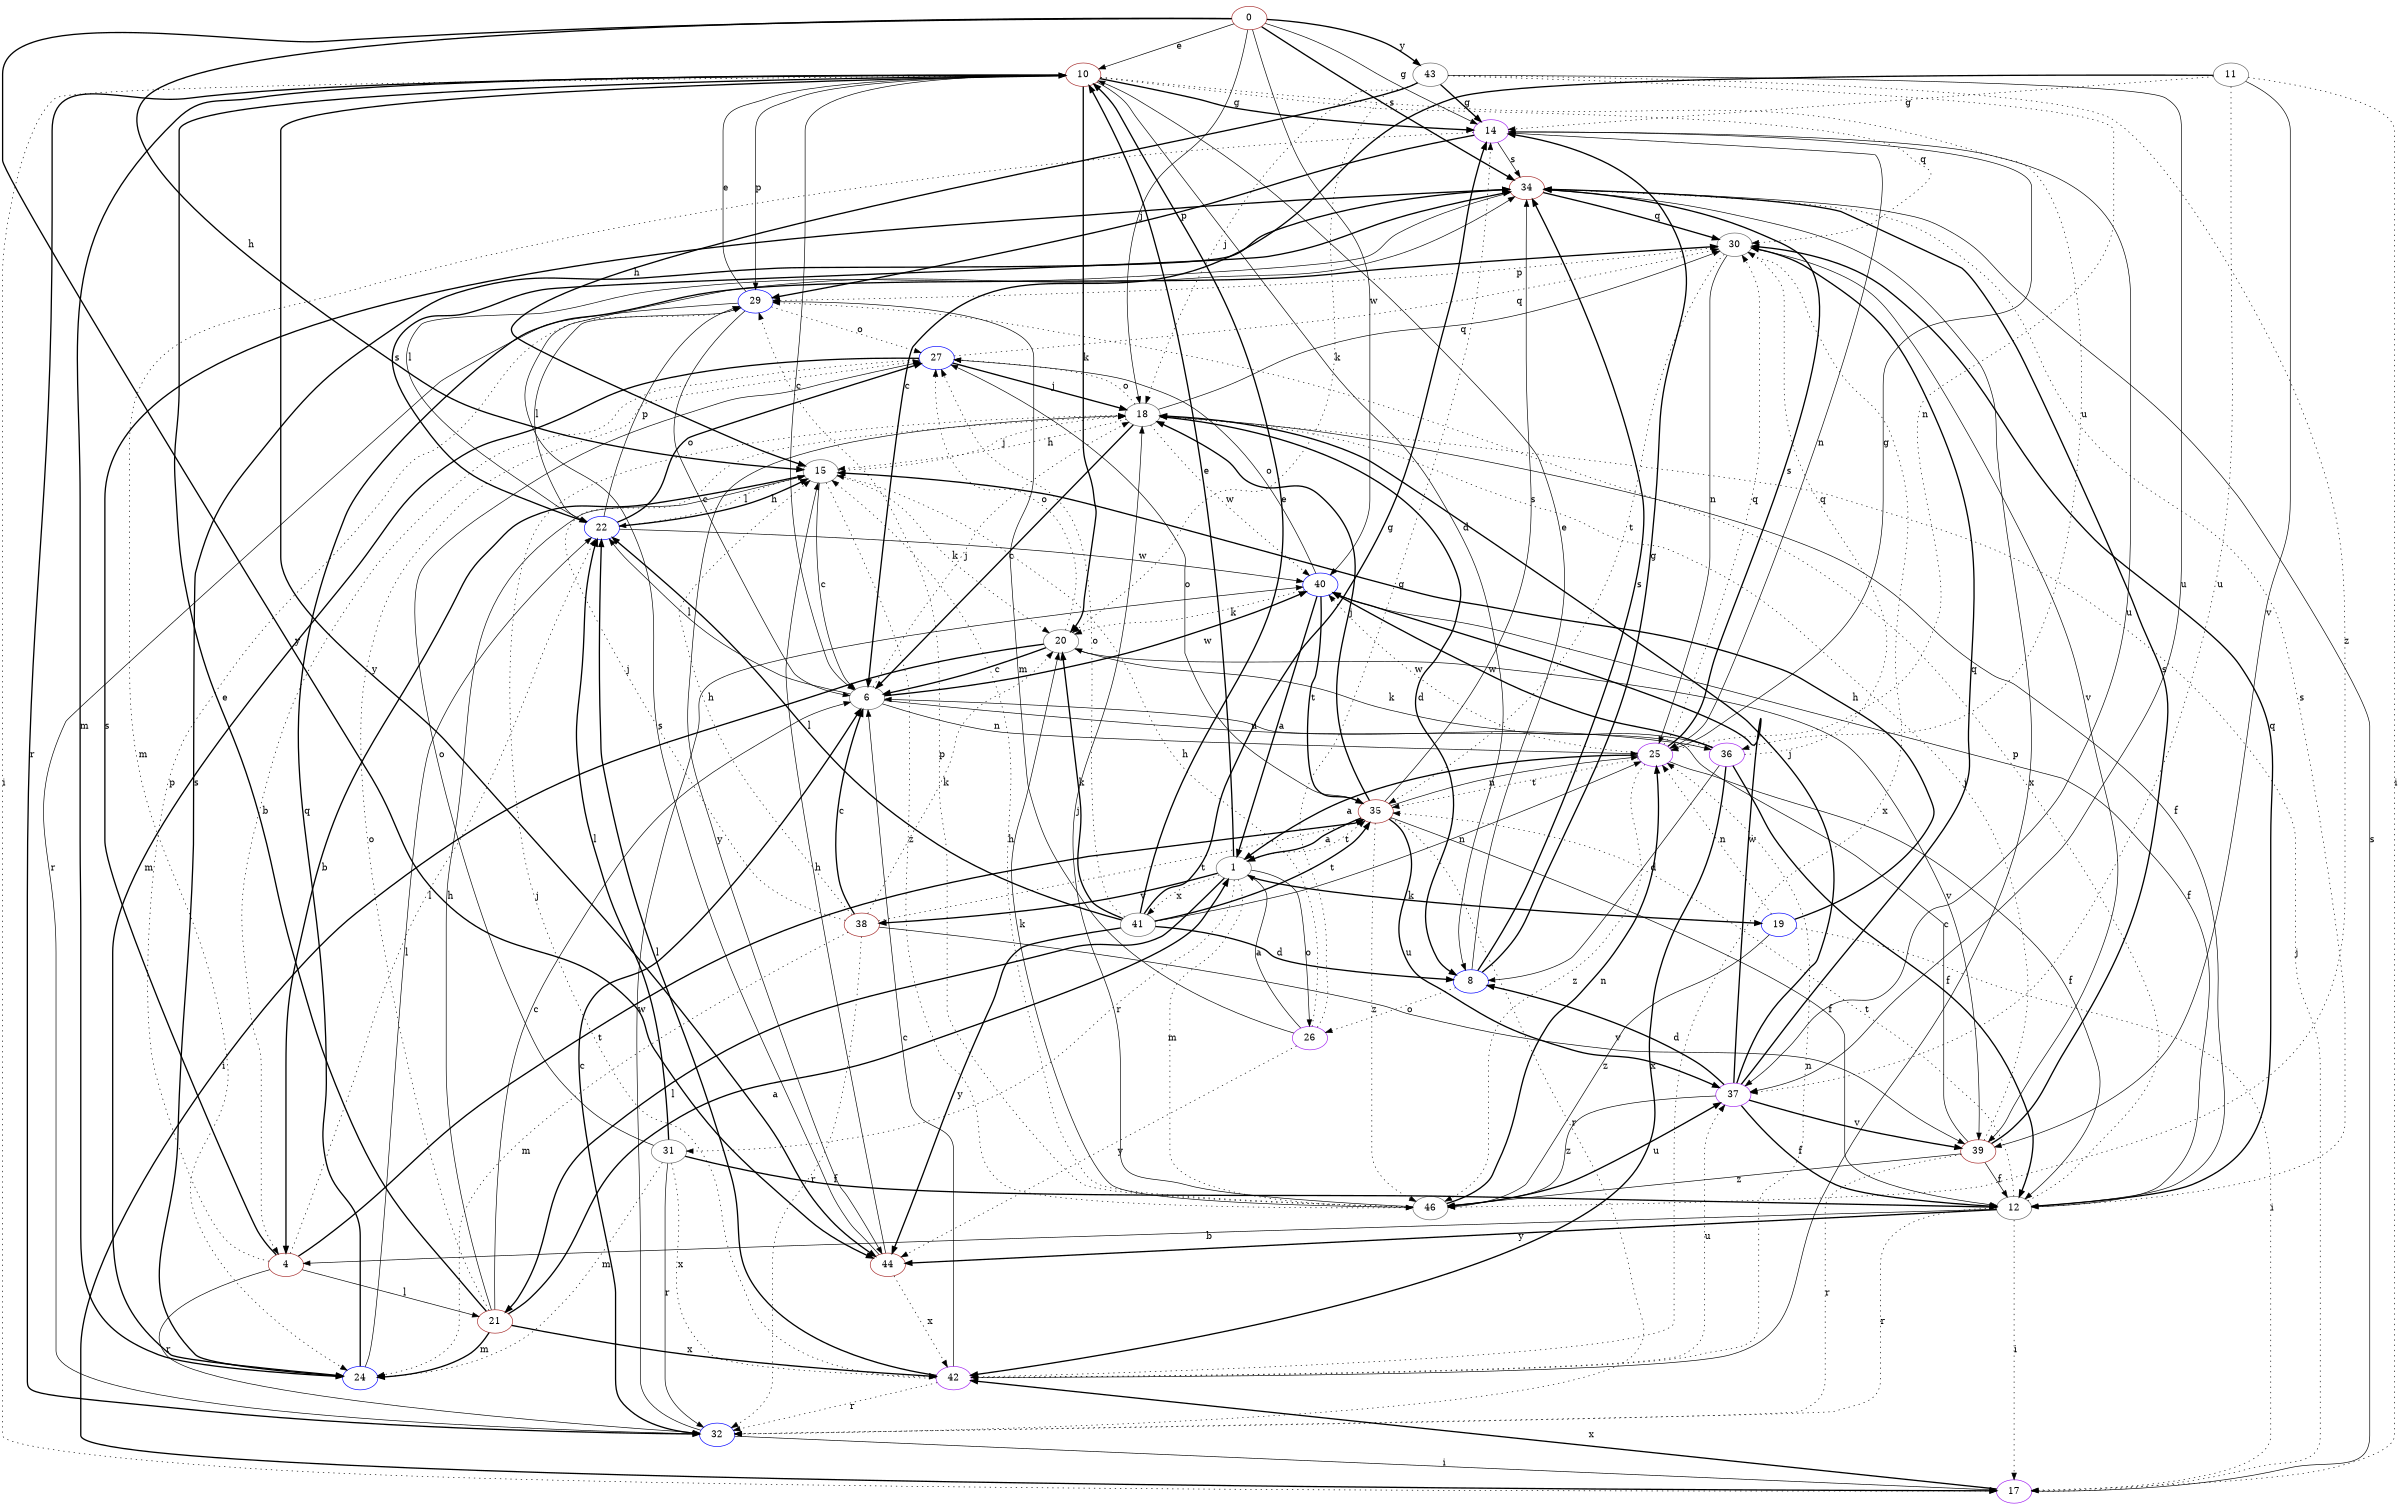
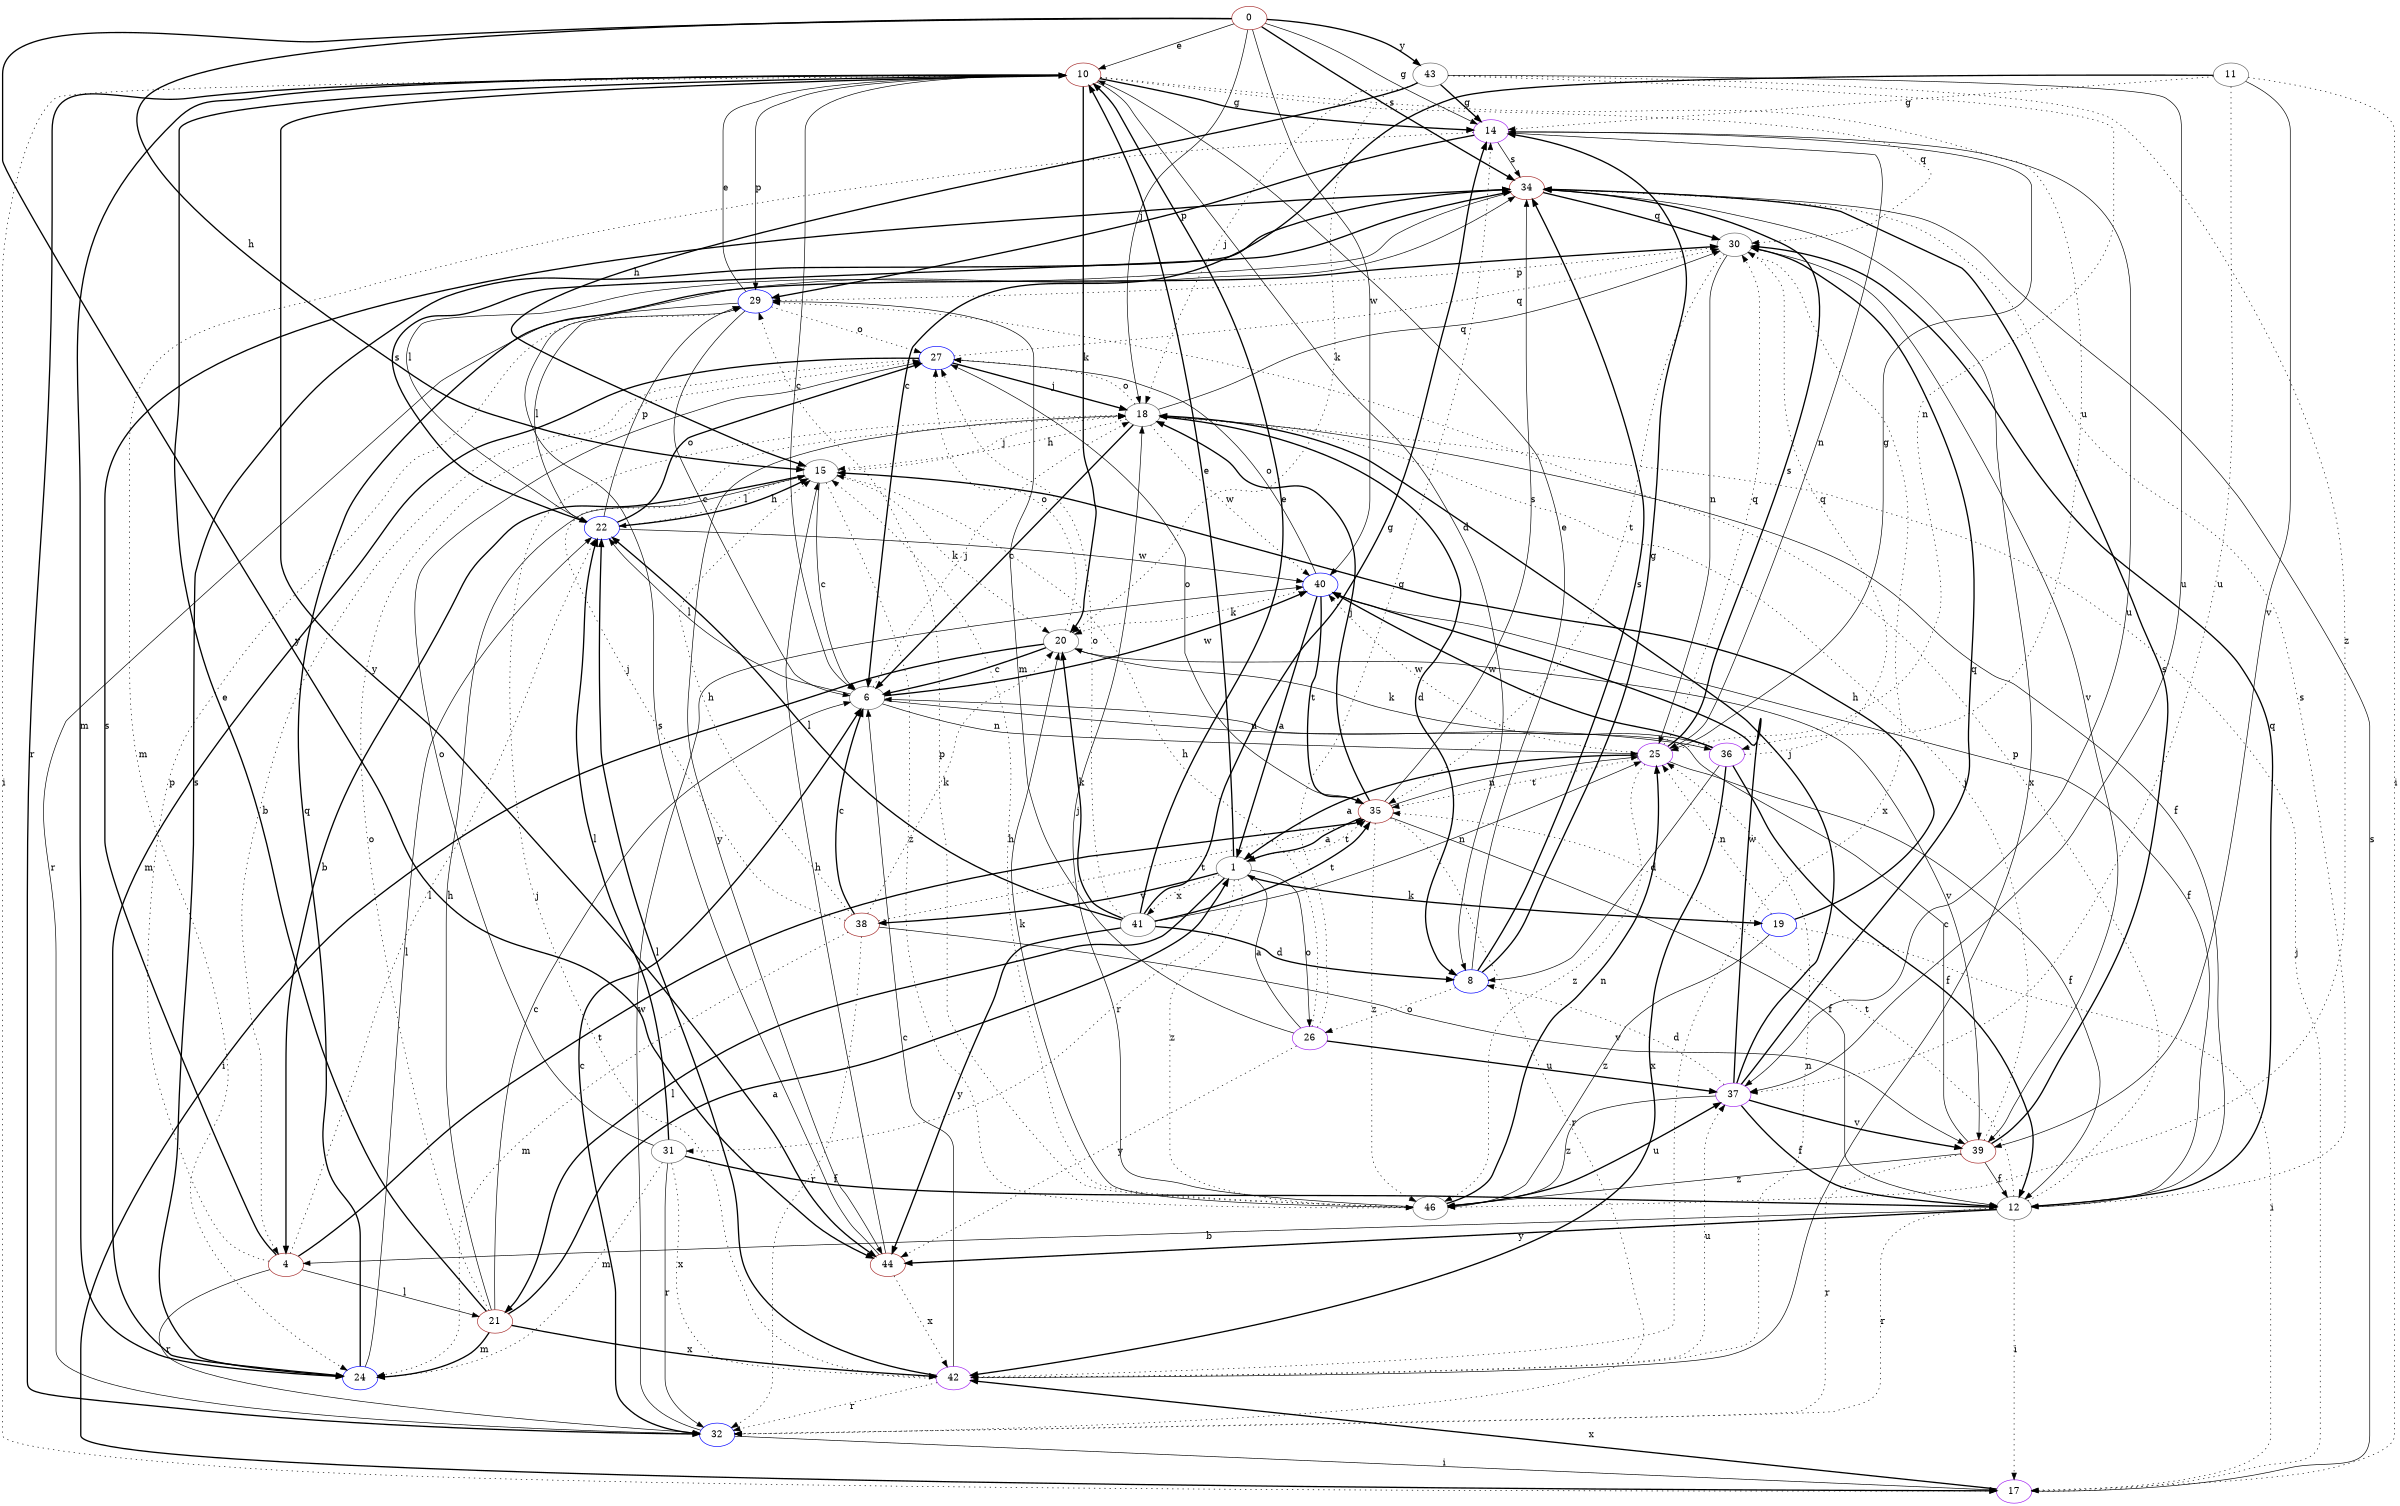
(1481, 1014) -> (1518, 1066)
(1615, 1023) -> (1615, 1023)
(1172, 1038) -> (1172, 1038)
